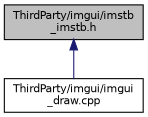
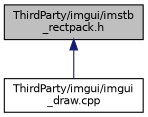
(74, 22) -> (74, 22)
